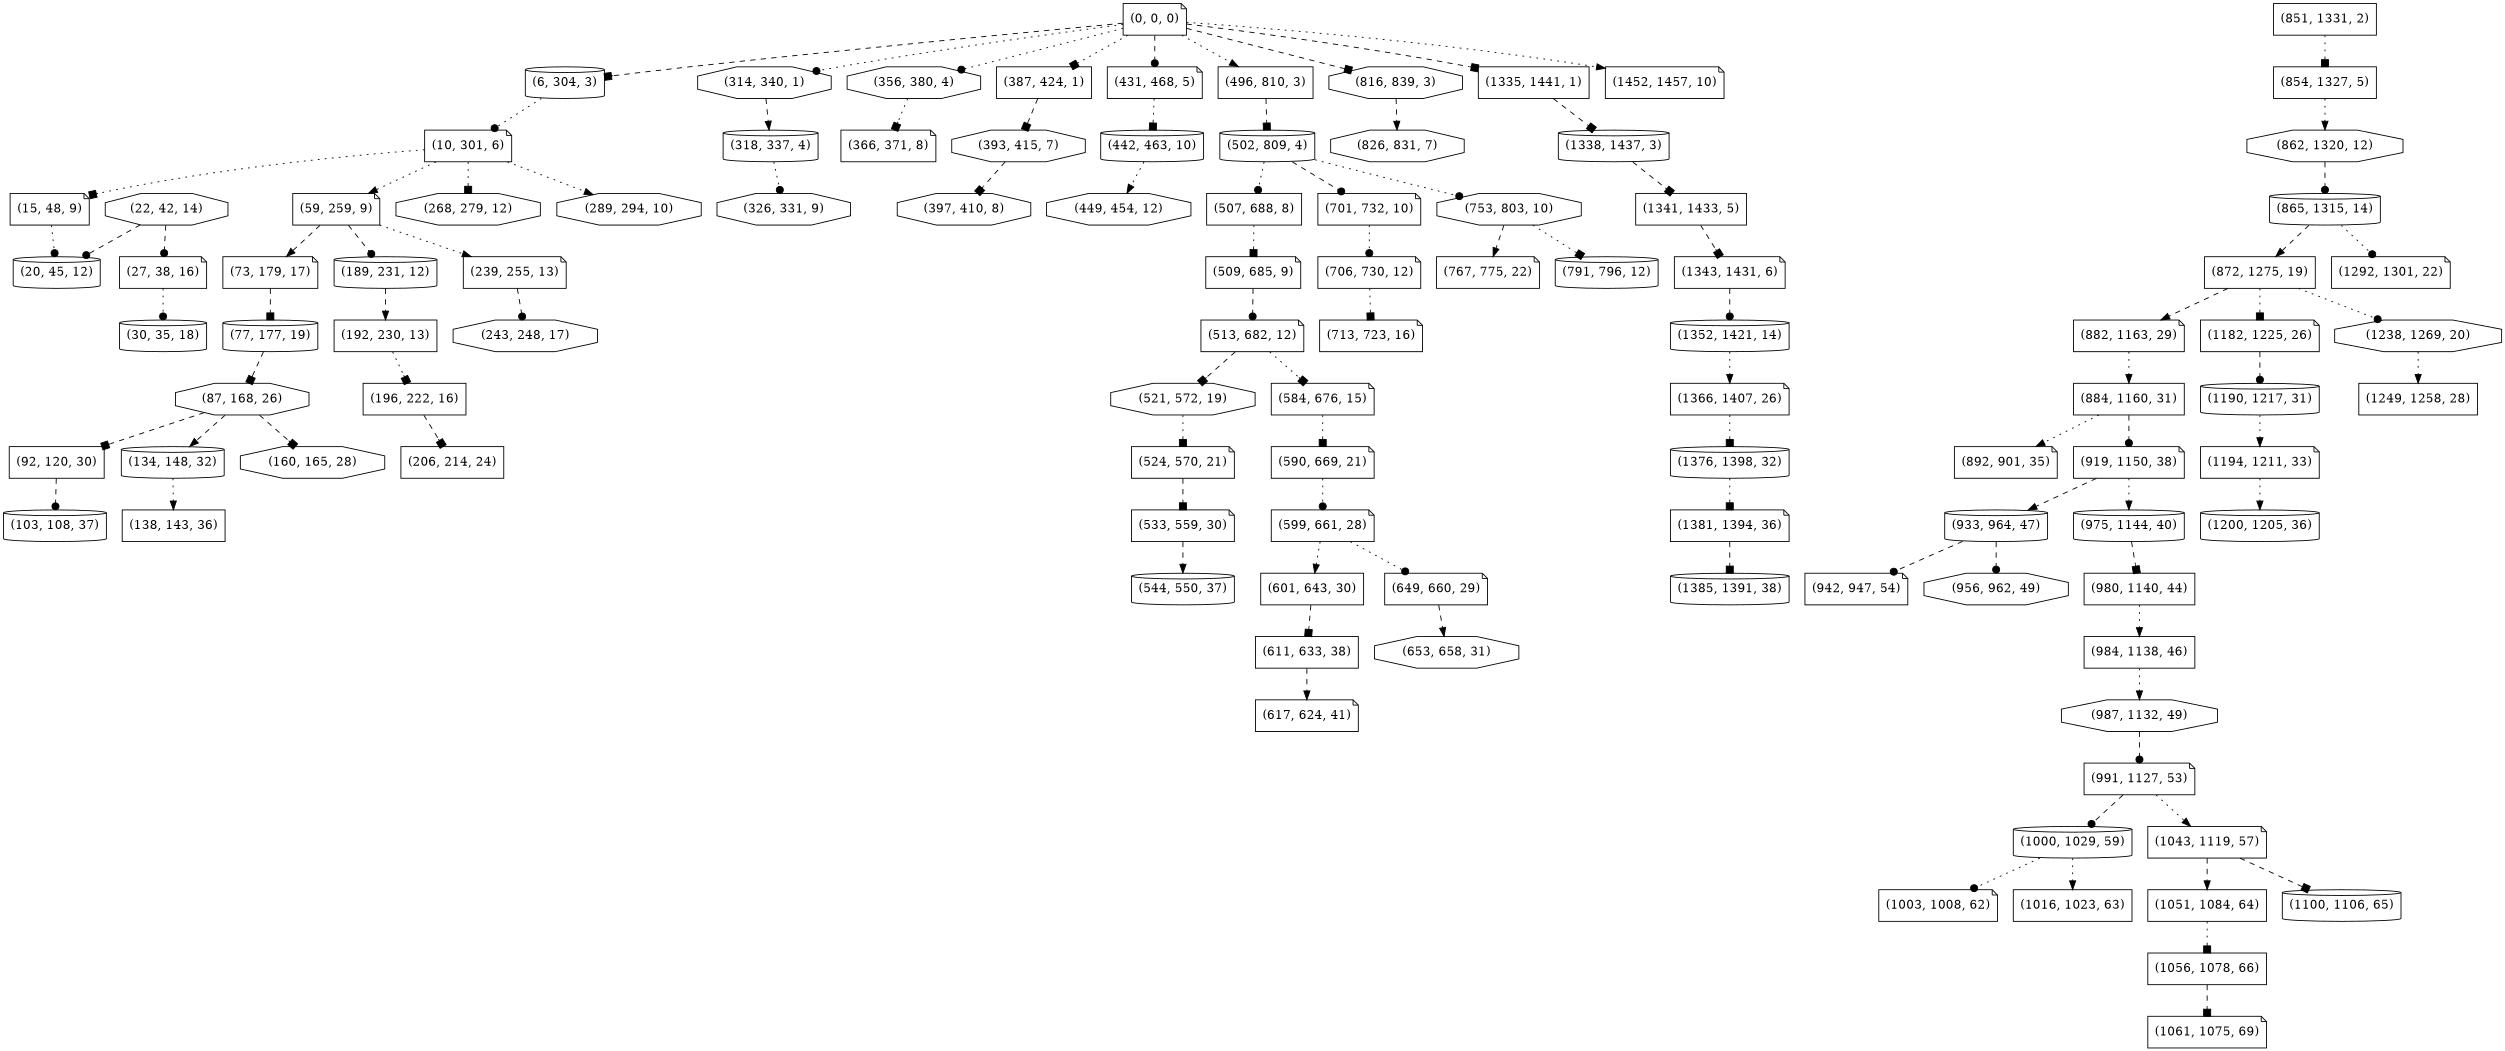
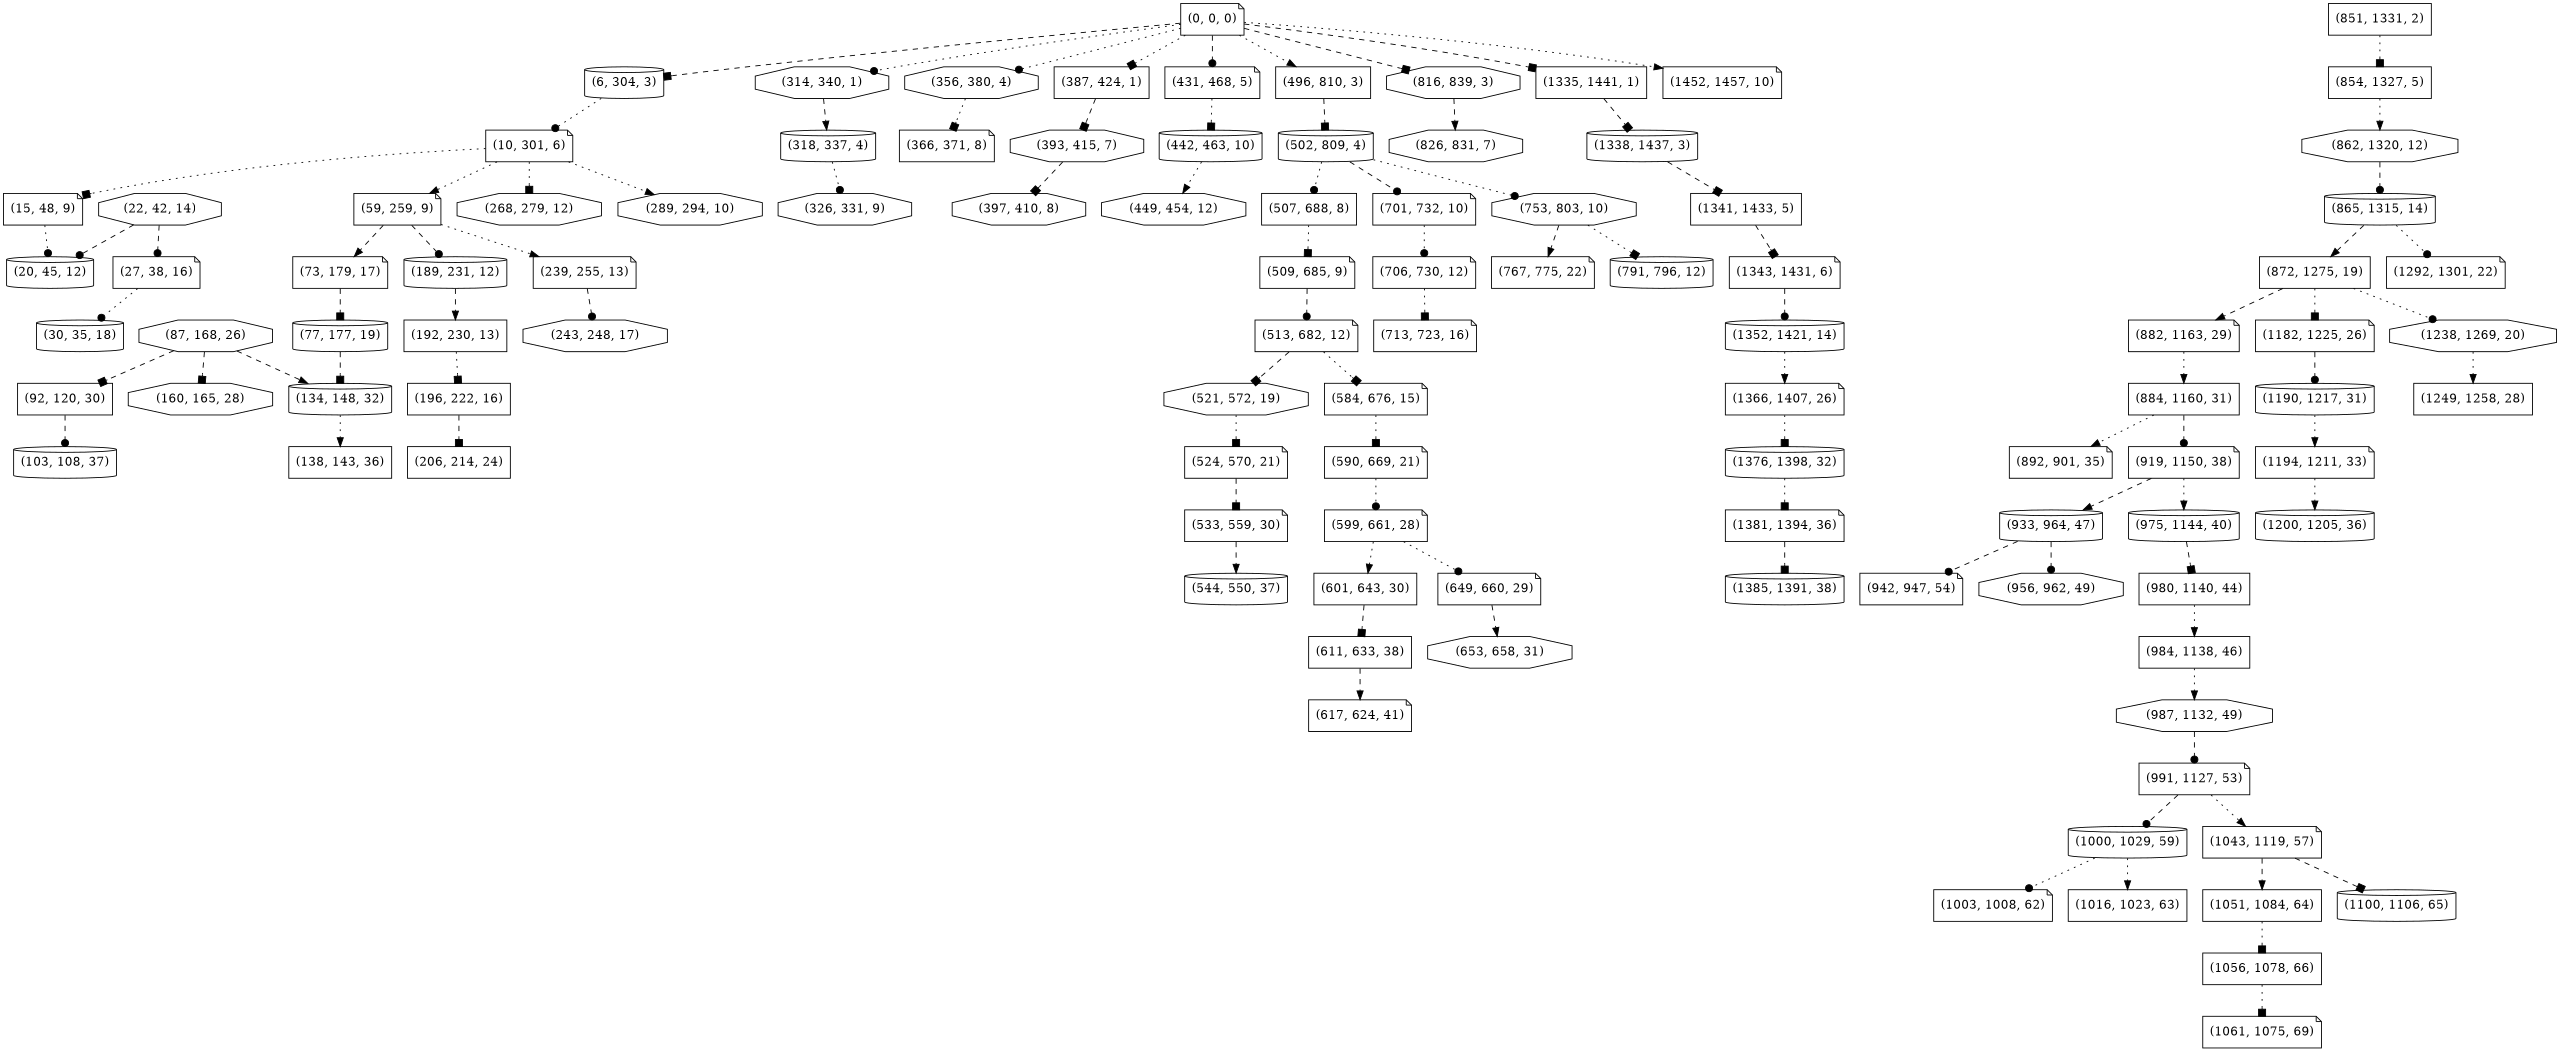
(258, 364) -> (340, 363)
(2207, 996) -> (2262, 996)
